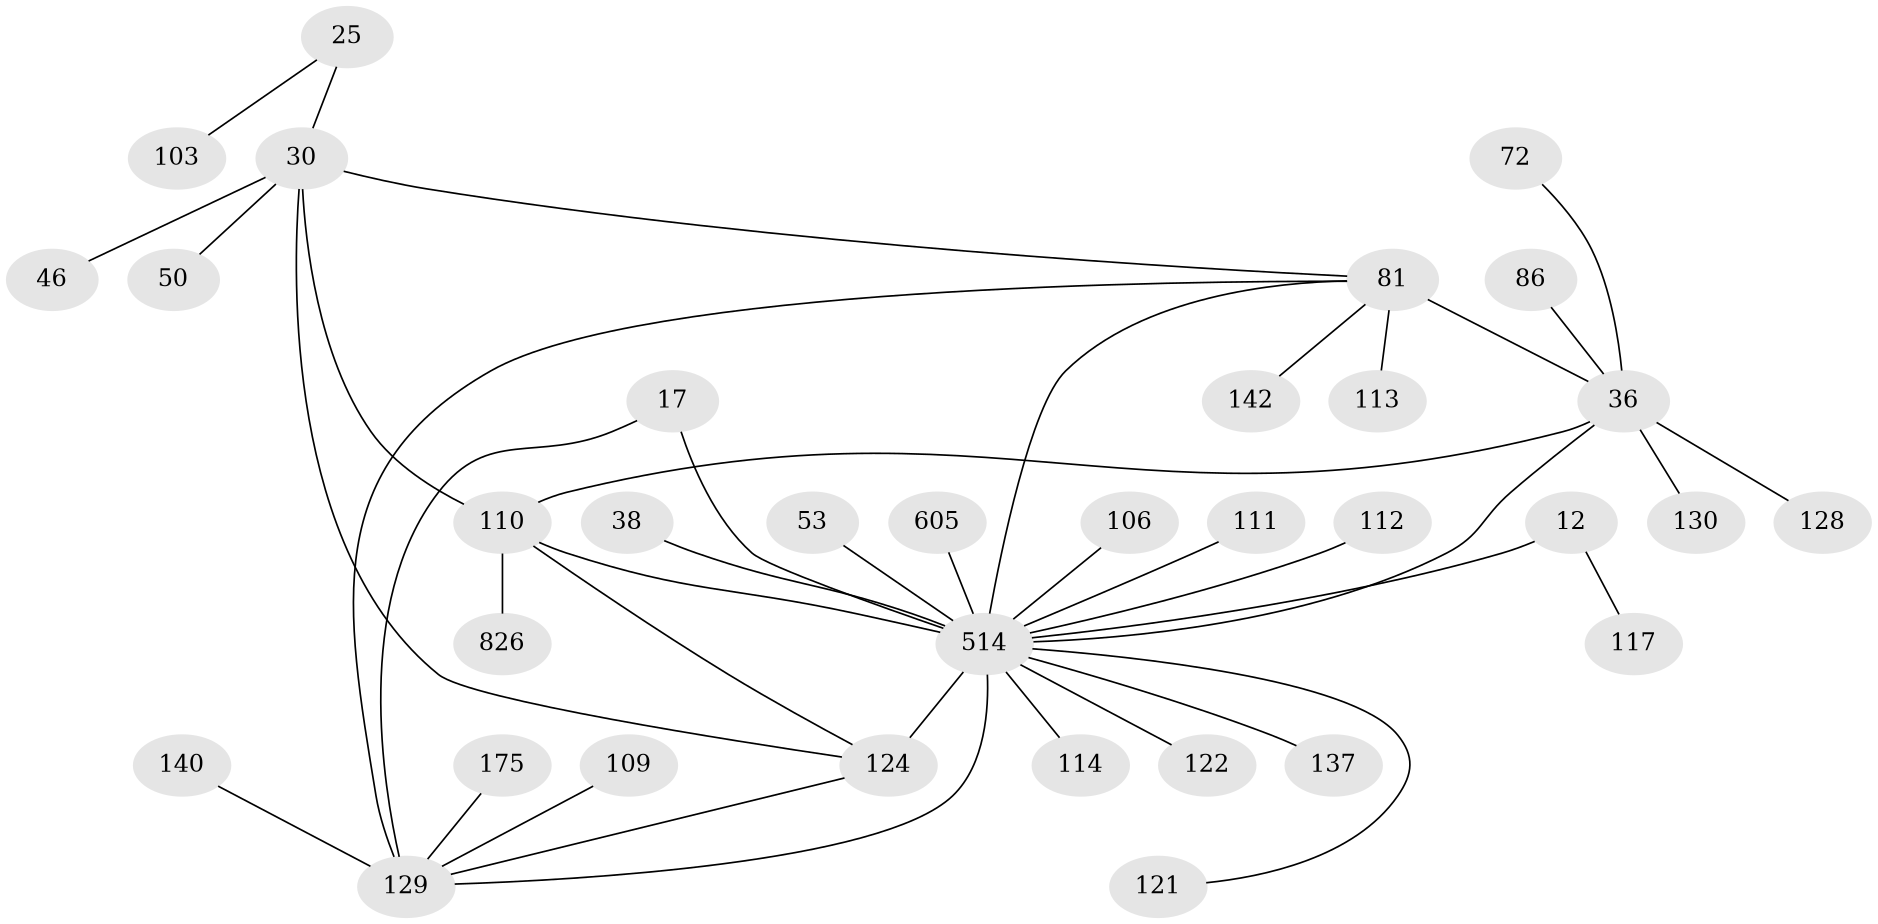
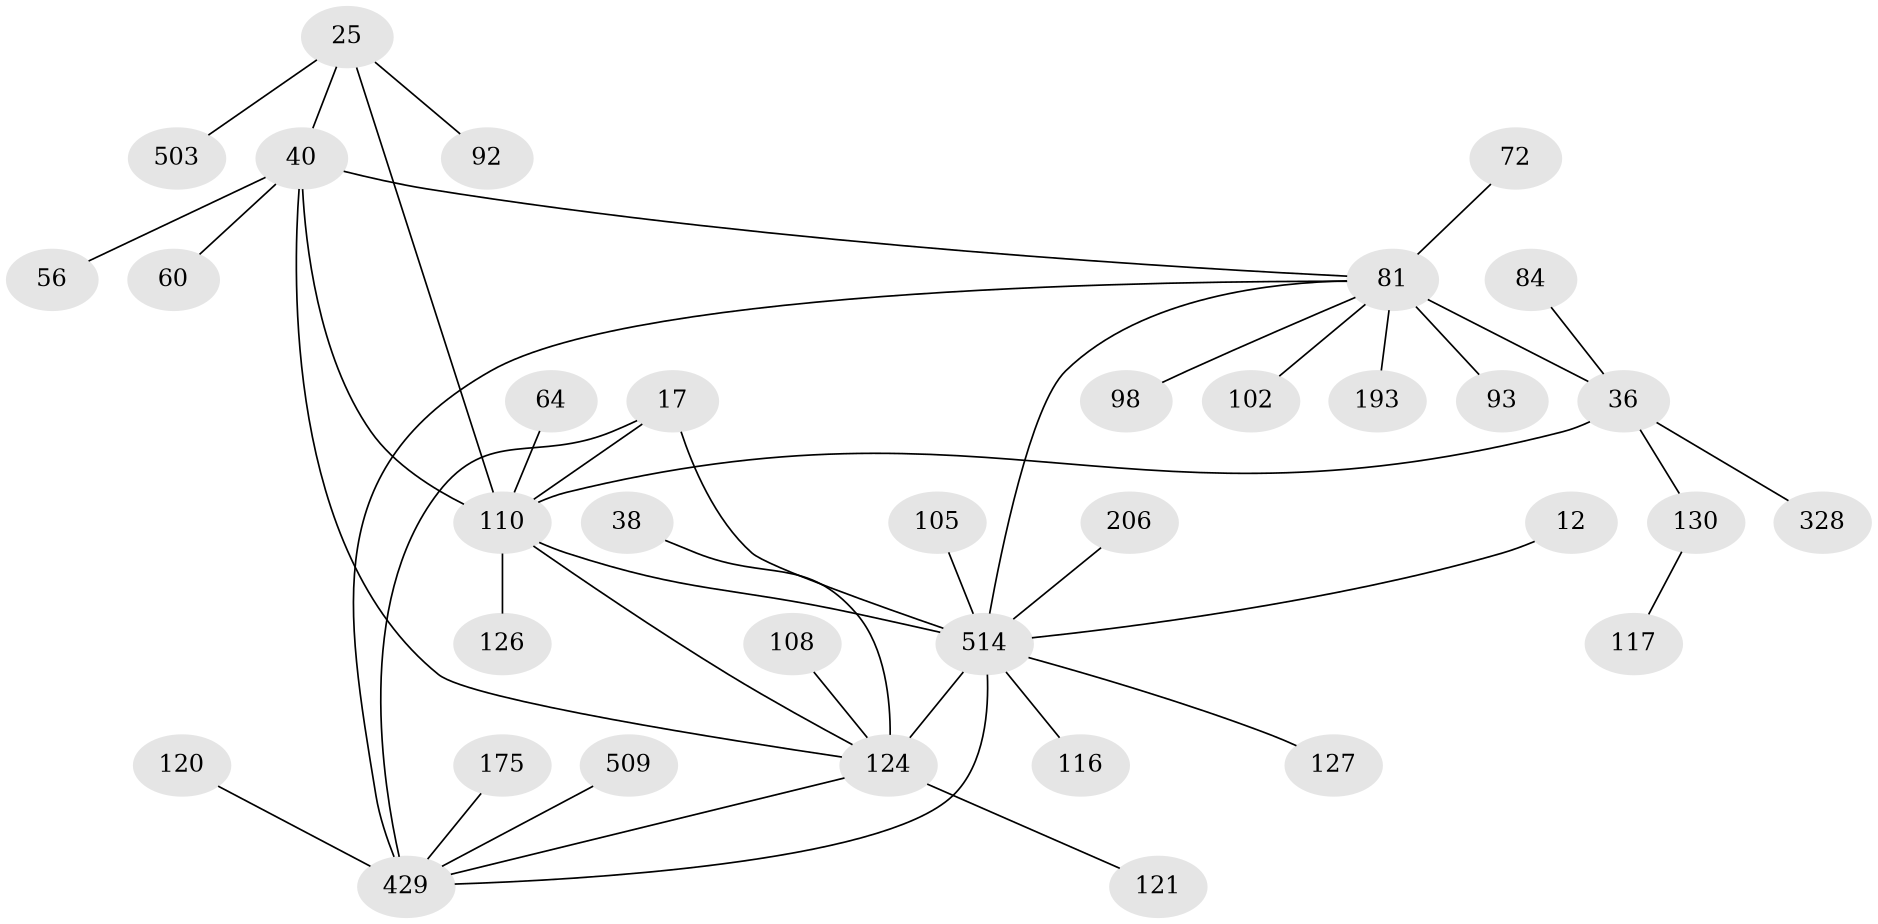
(177, 158) -> (177, 158)
(302, 158) -> (302, 158)
none -> (487, 158)
(1600, 269) -> (1454, 219)
(52, 280) -> (52, 280)
(174, 280) -> (174, 280)
none -> (425, 280)
(1531, 280) -> (1531, 280)
none -> (551, 401)
none -> (1126, 401)
(1251, 401) -> (1251, 401)
(1378, 401) -> (1378, 401)
none -> (1502, 401)
none -> (588, 462)
(813, 523) -> none
(937, 523) -> (937, 523)
(1130, 523) -> (1130, 523)
(1256, 523) -> none
(1383, 523) -> none
(1823, 523) -> (1823, 523)
(1427, 562) -> none
(769, 575) -> (867, 629)
(1602, 583) -> (1665, 583)
(502, 644) -> (502, 644)
none -> (792, 644)
(1357, 709) -> (1024, 826)
(182, 765) -> (182, 765)
(629, 765) -> (629, 765)
(1081, 765) -> (1081, 765)
(1207, 765) -> none
(1334, 765) -> (1334, 765)
(406, 887) -> (406, 887)
